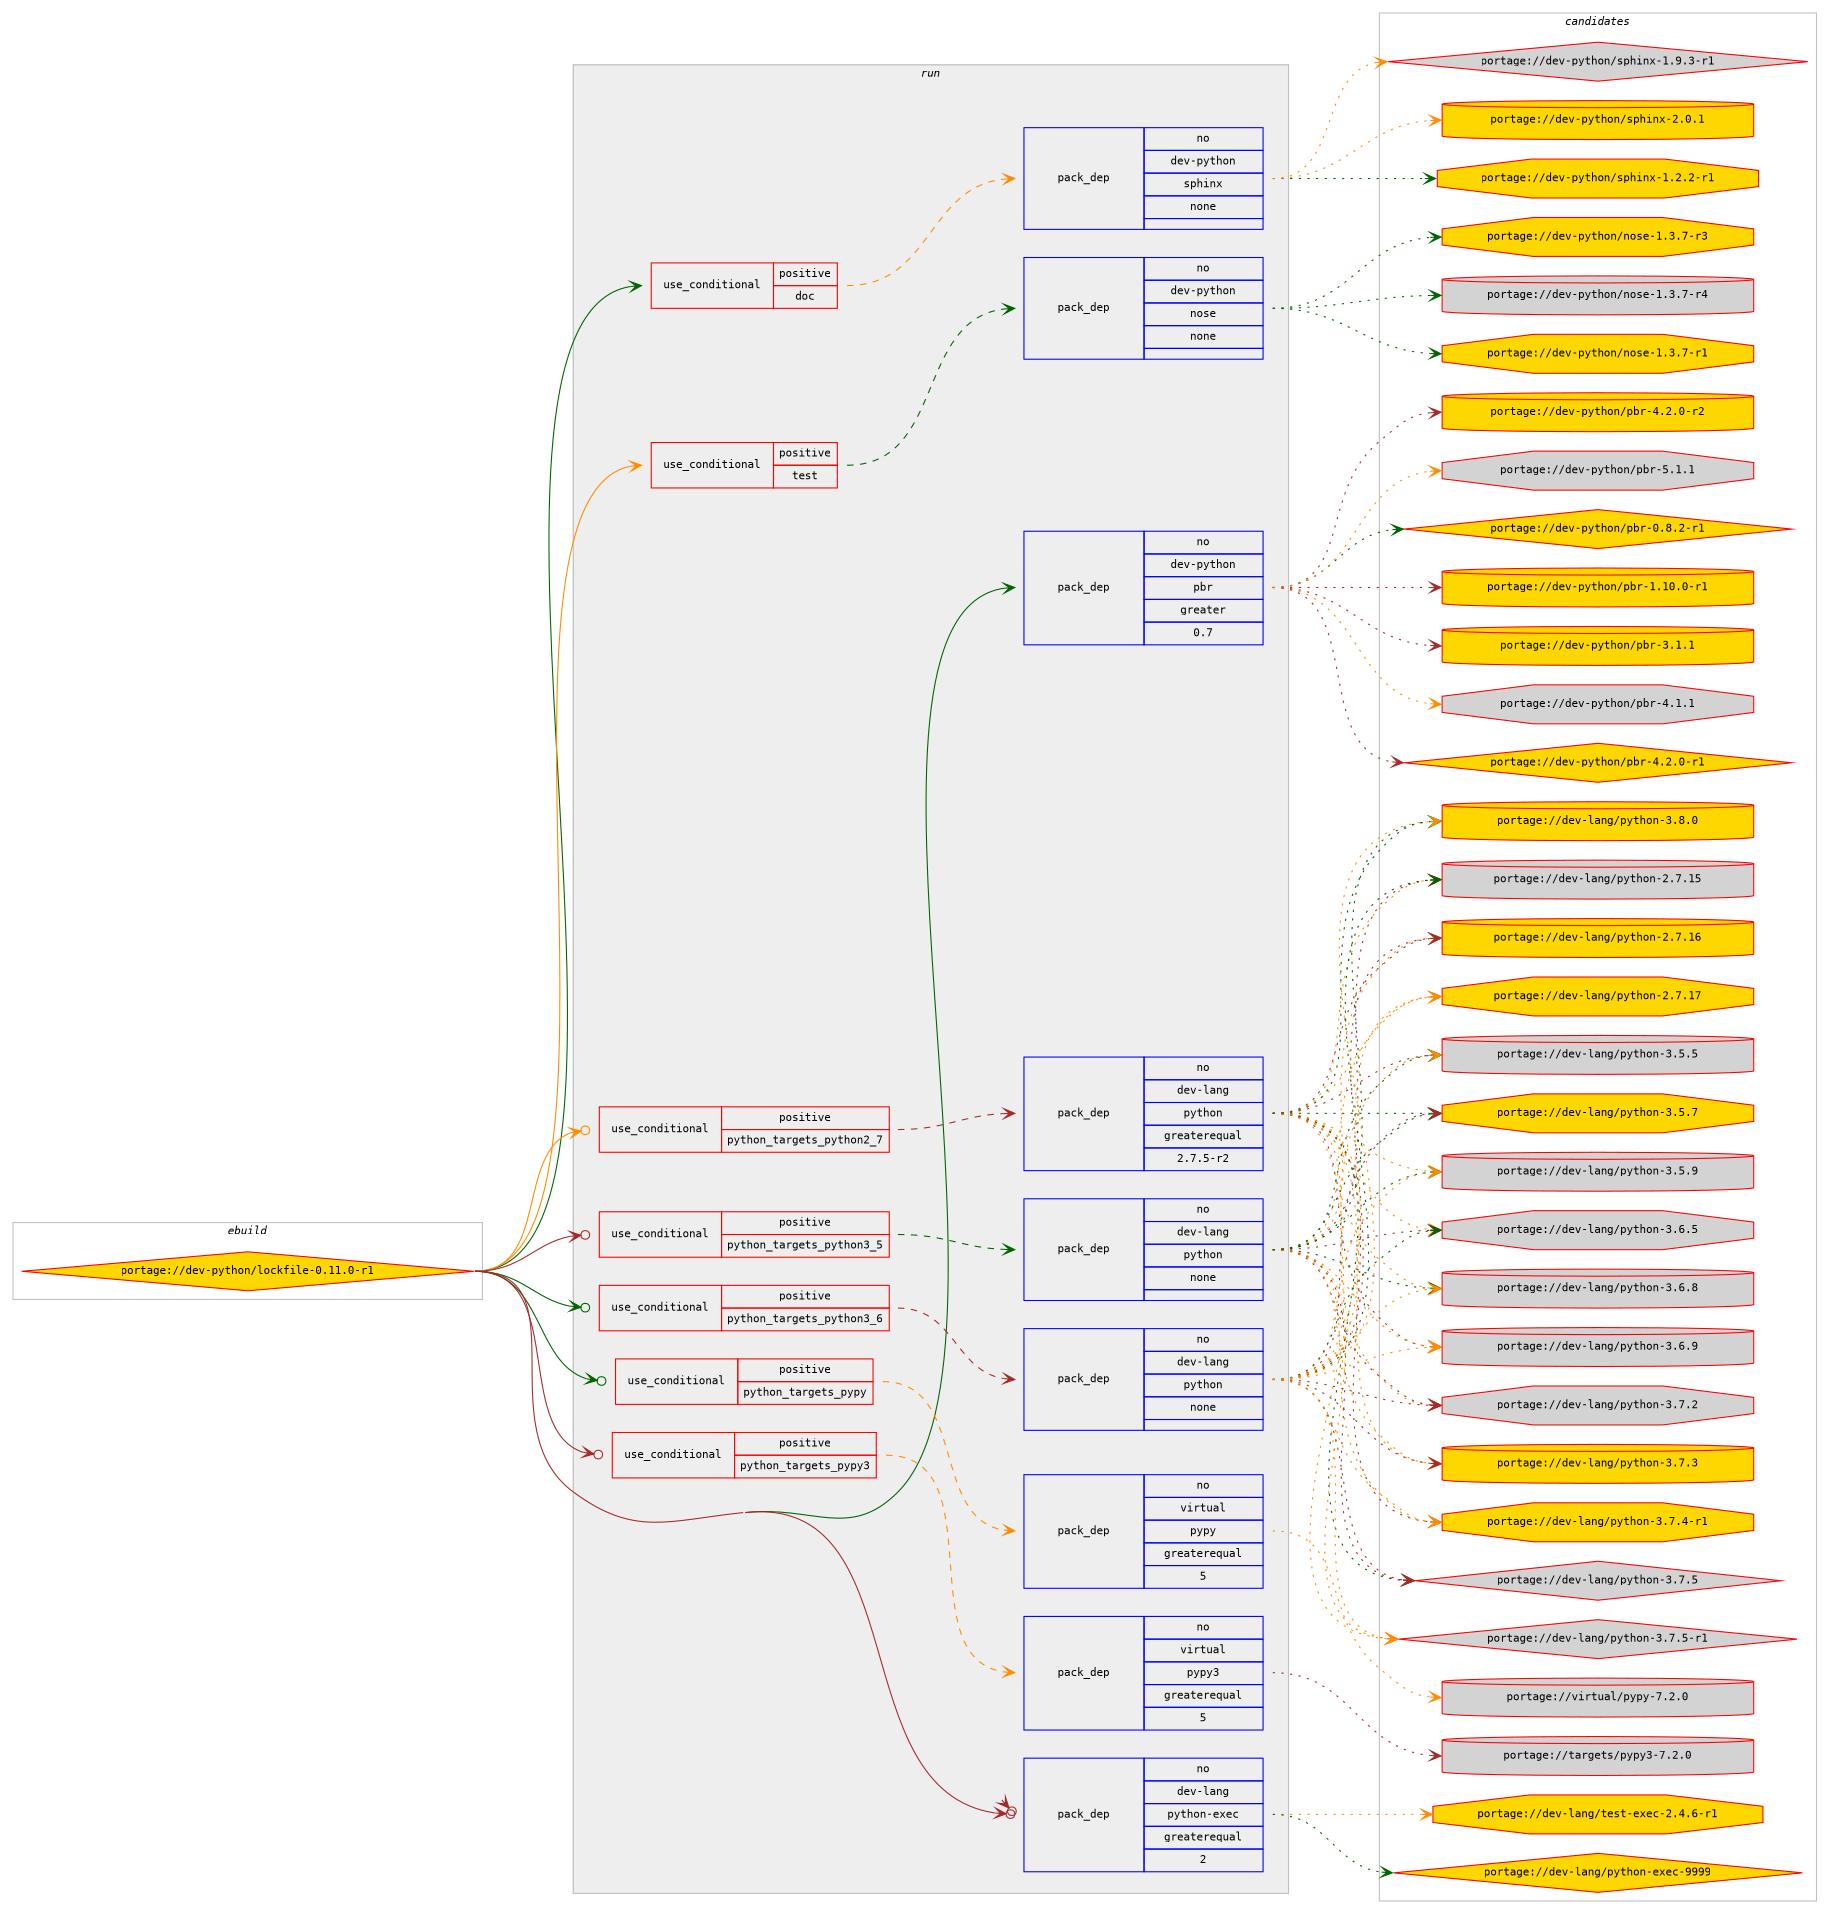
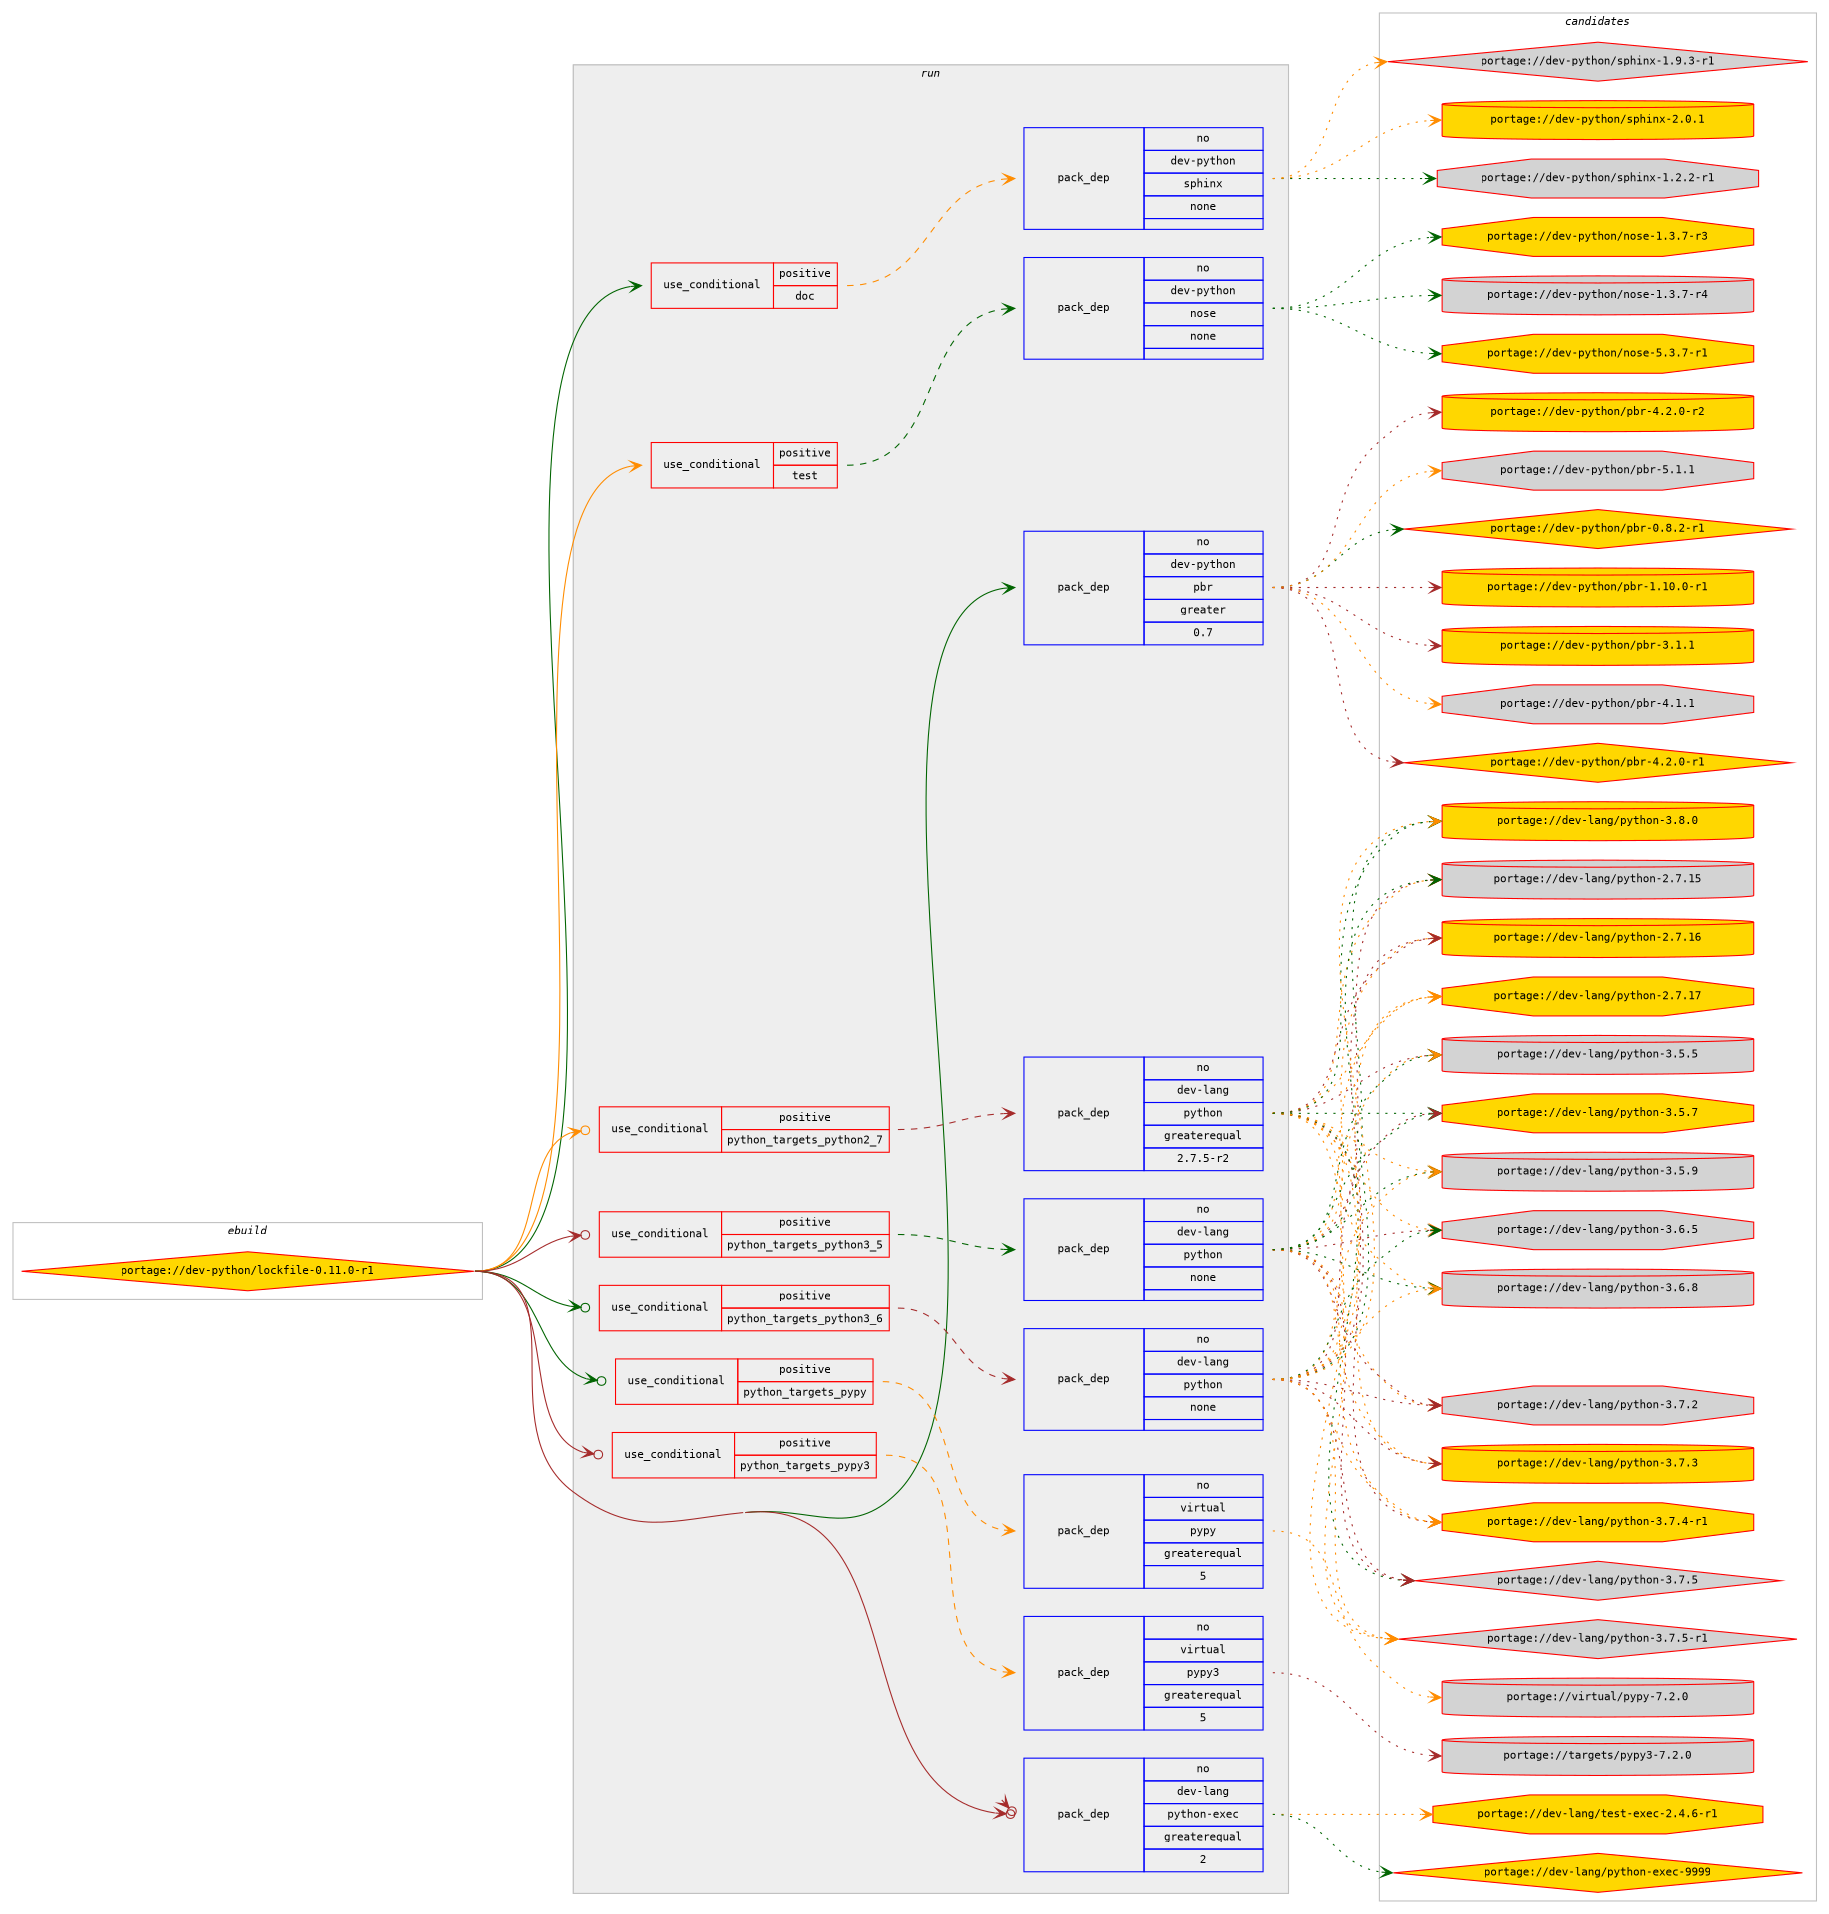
(1598, 179) -> (1598, 179)
(1598, 354) -> (1598, 354)
(1598, 1347) -> none
